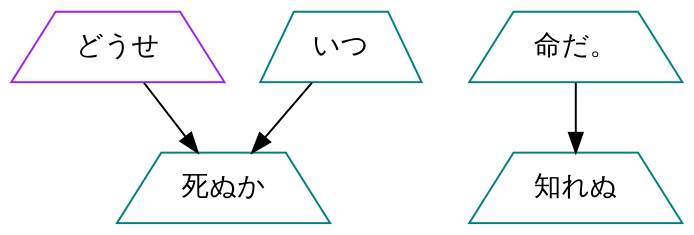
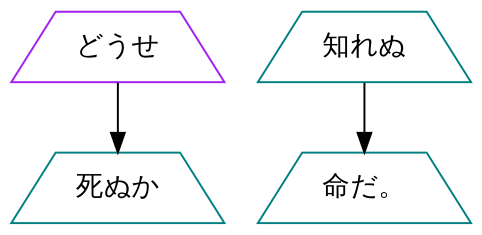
(341, 47) -> none
(576, 108) -> (364, 108)
